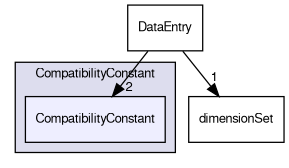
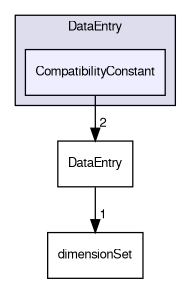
(133, 70) -> (95, 114)
(95, 74) -> (95, 27)
